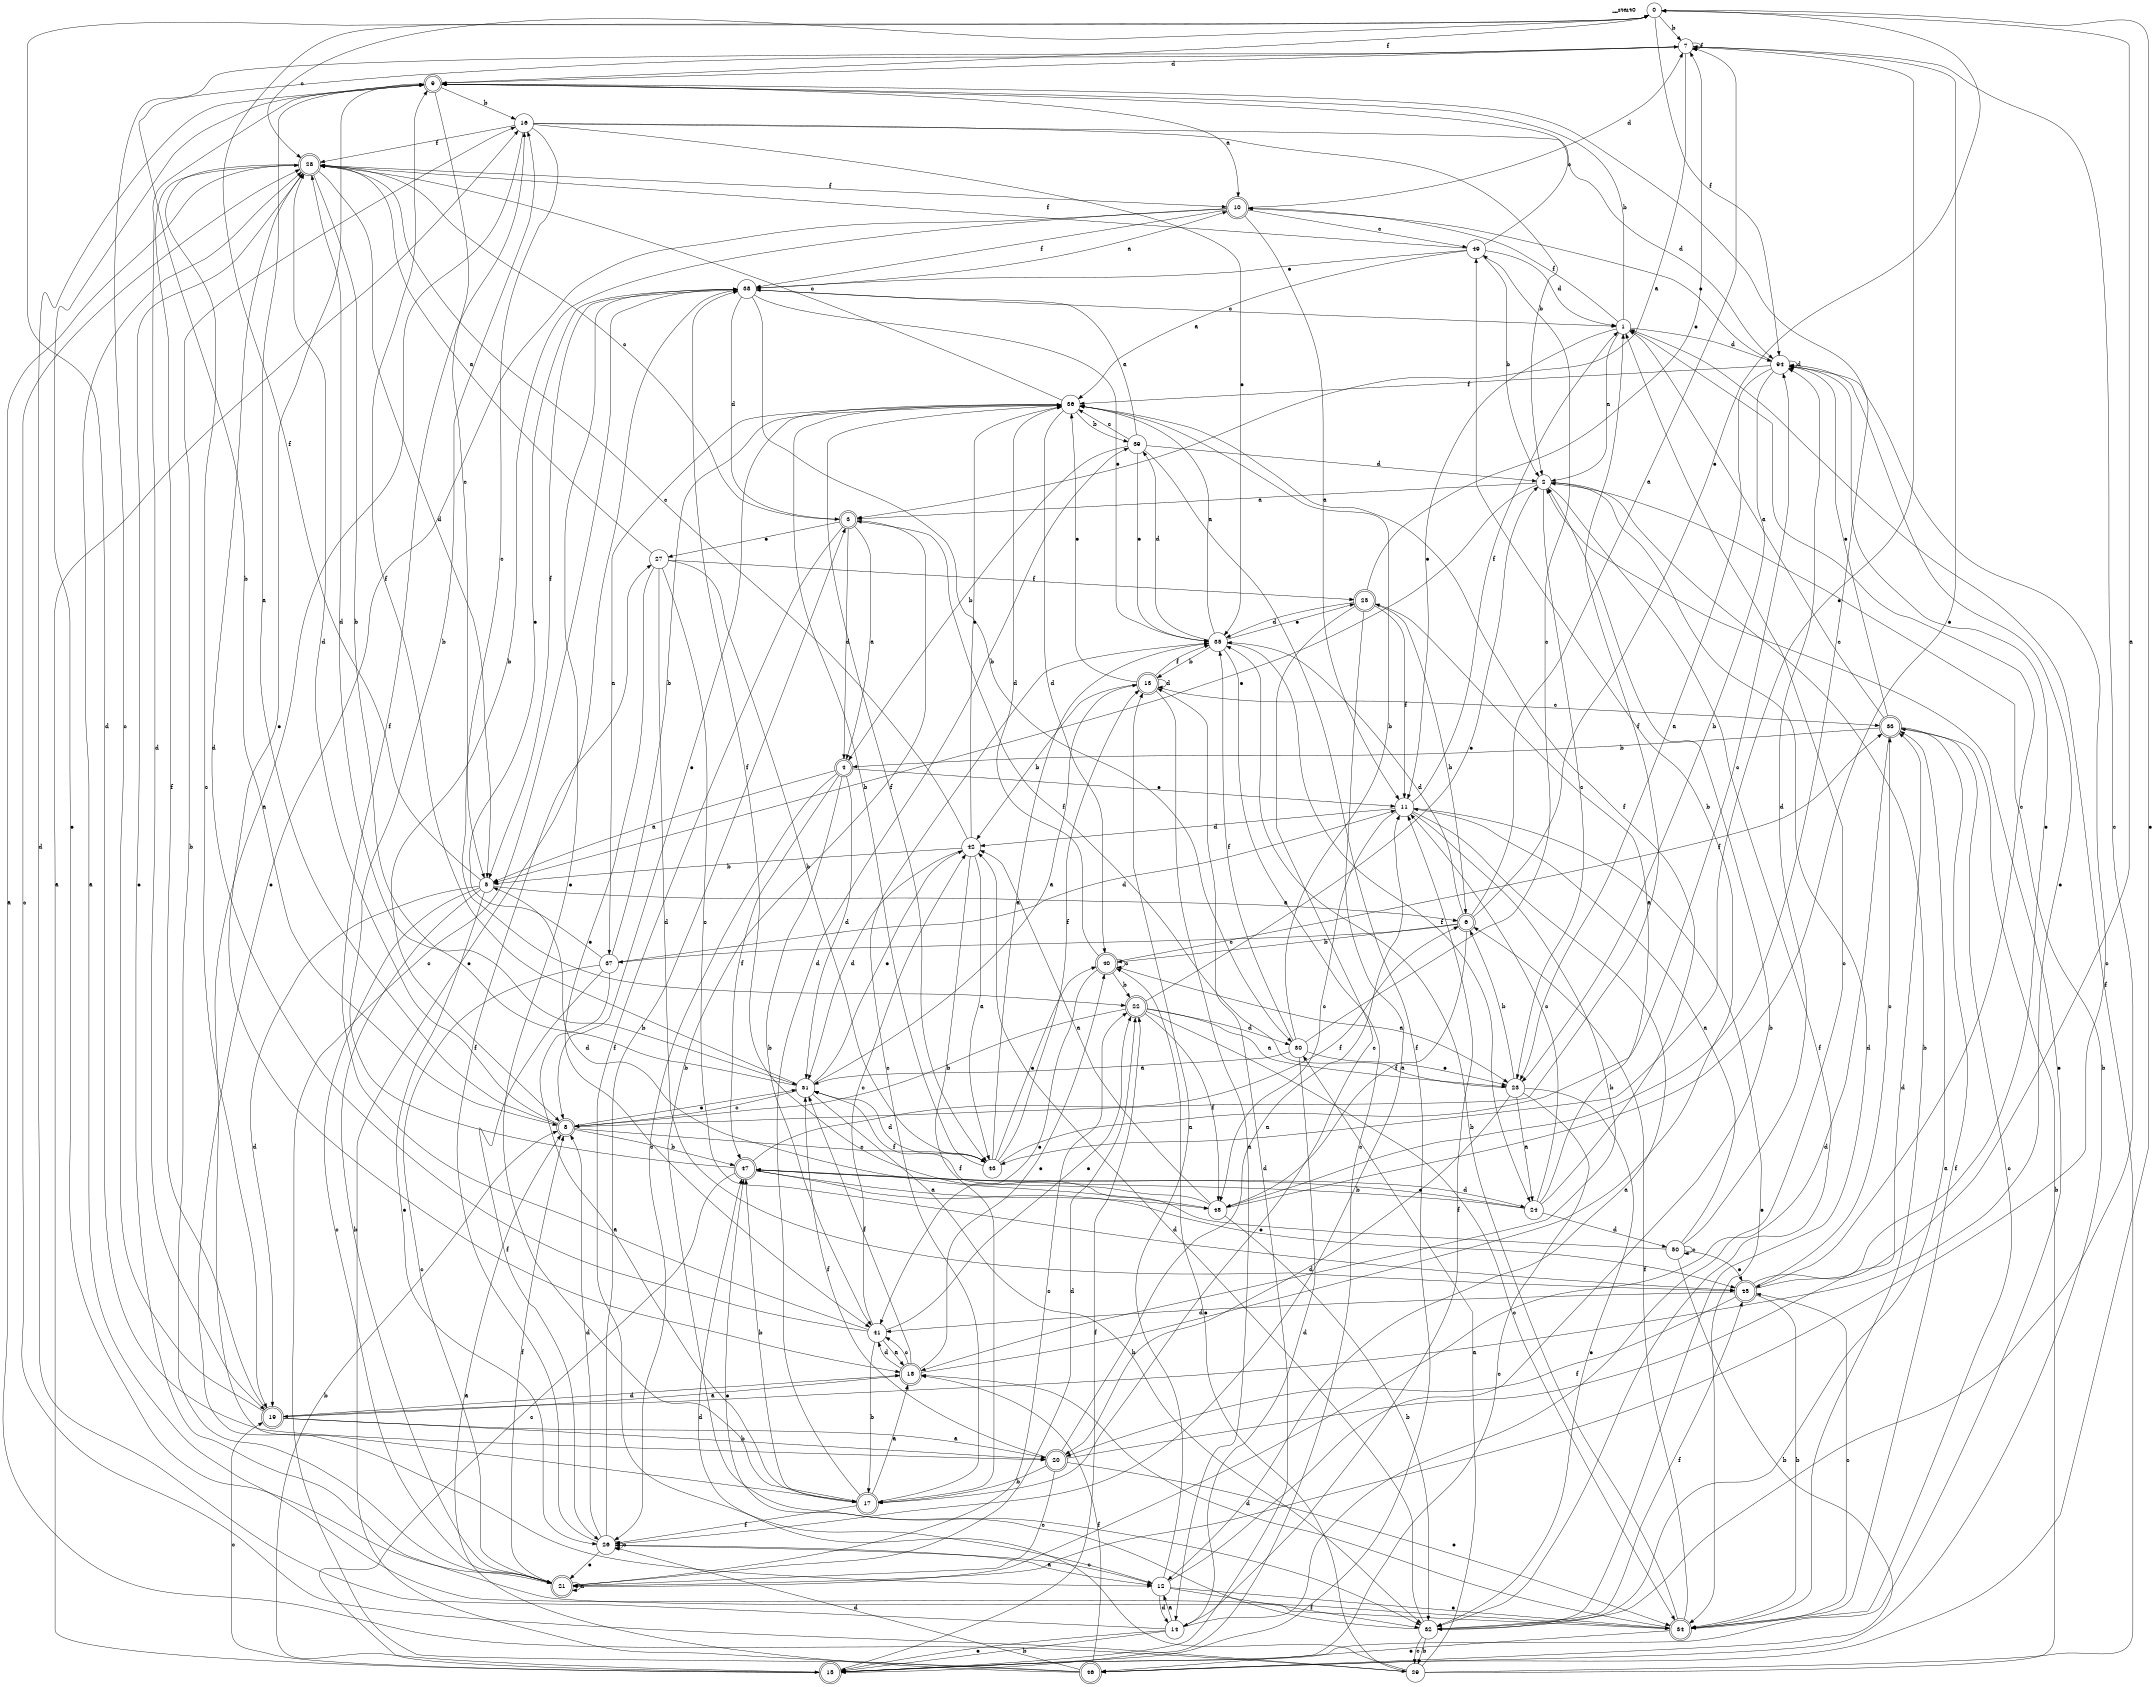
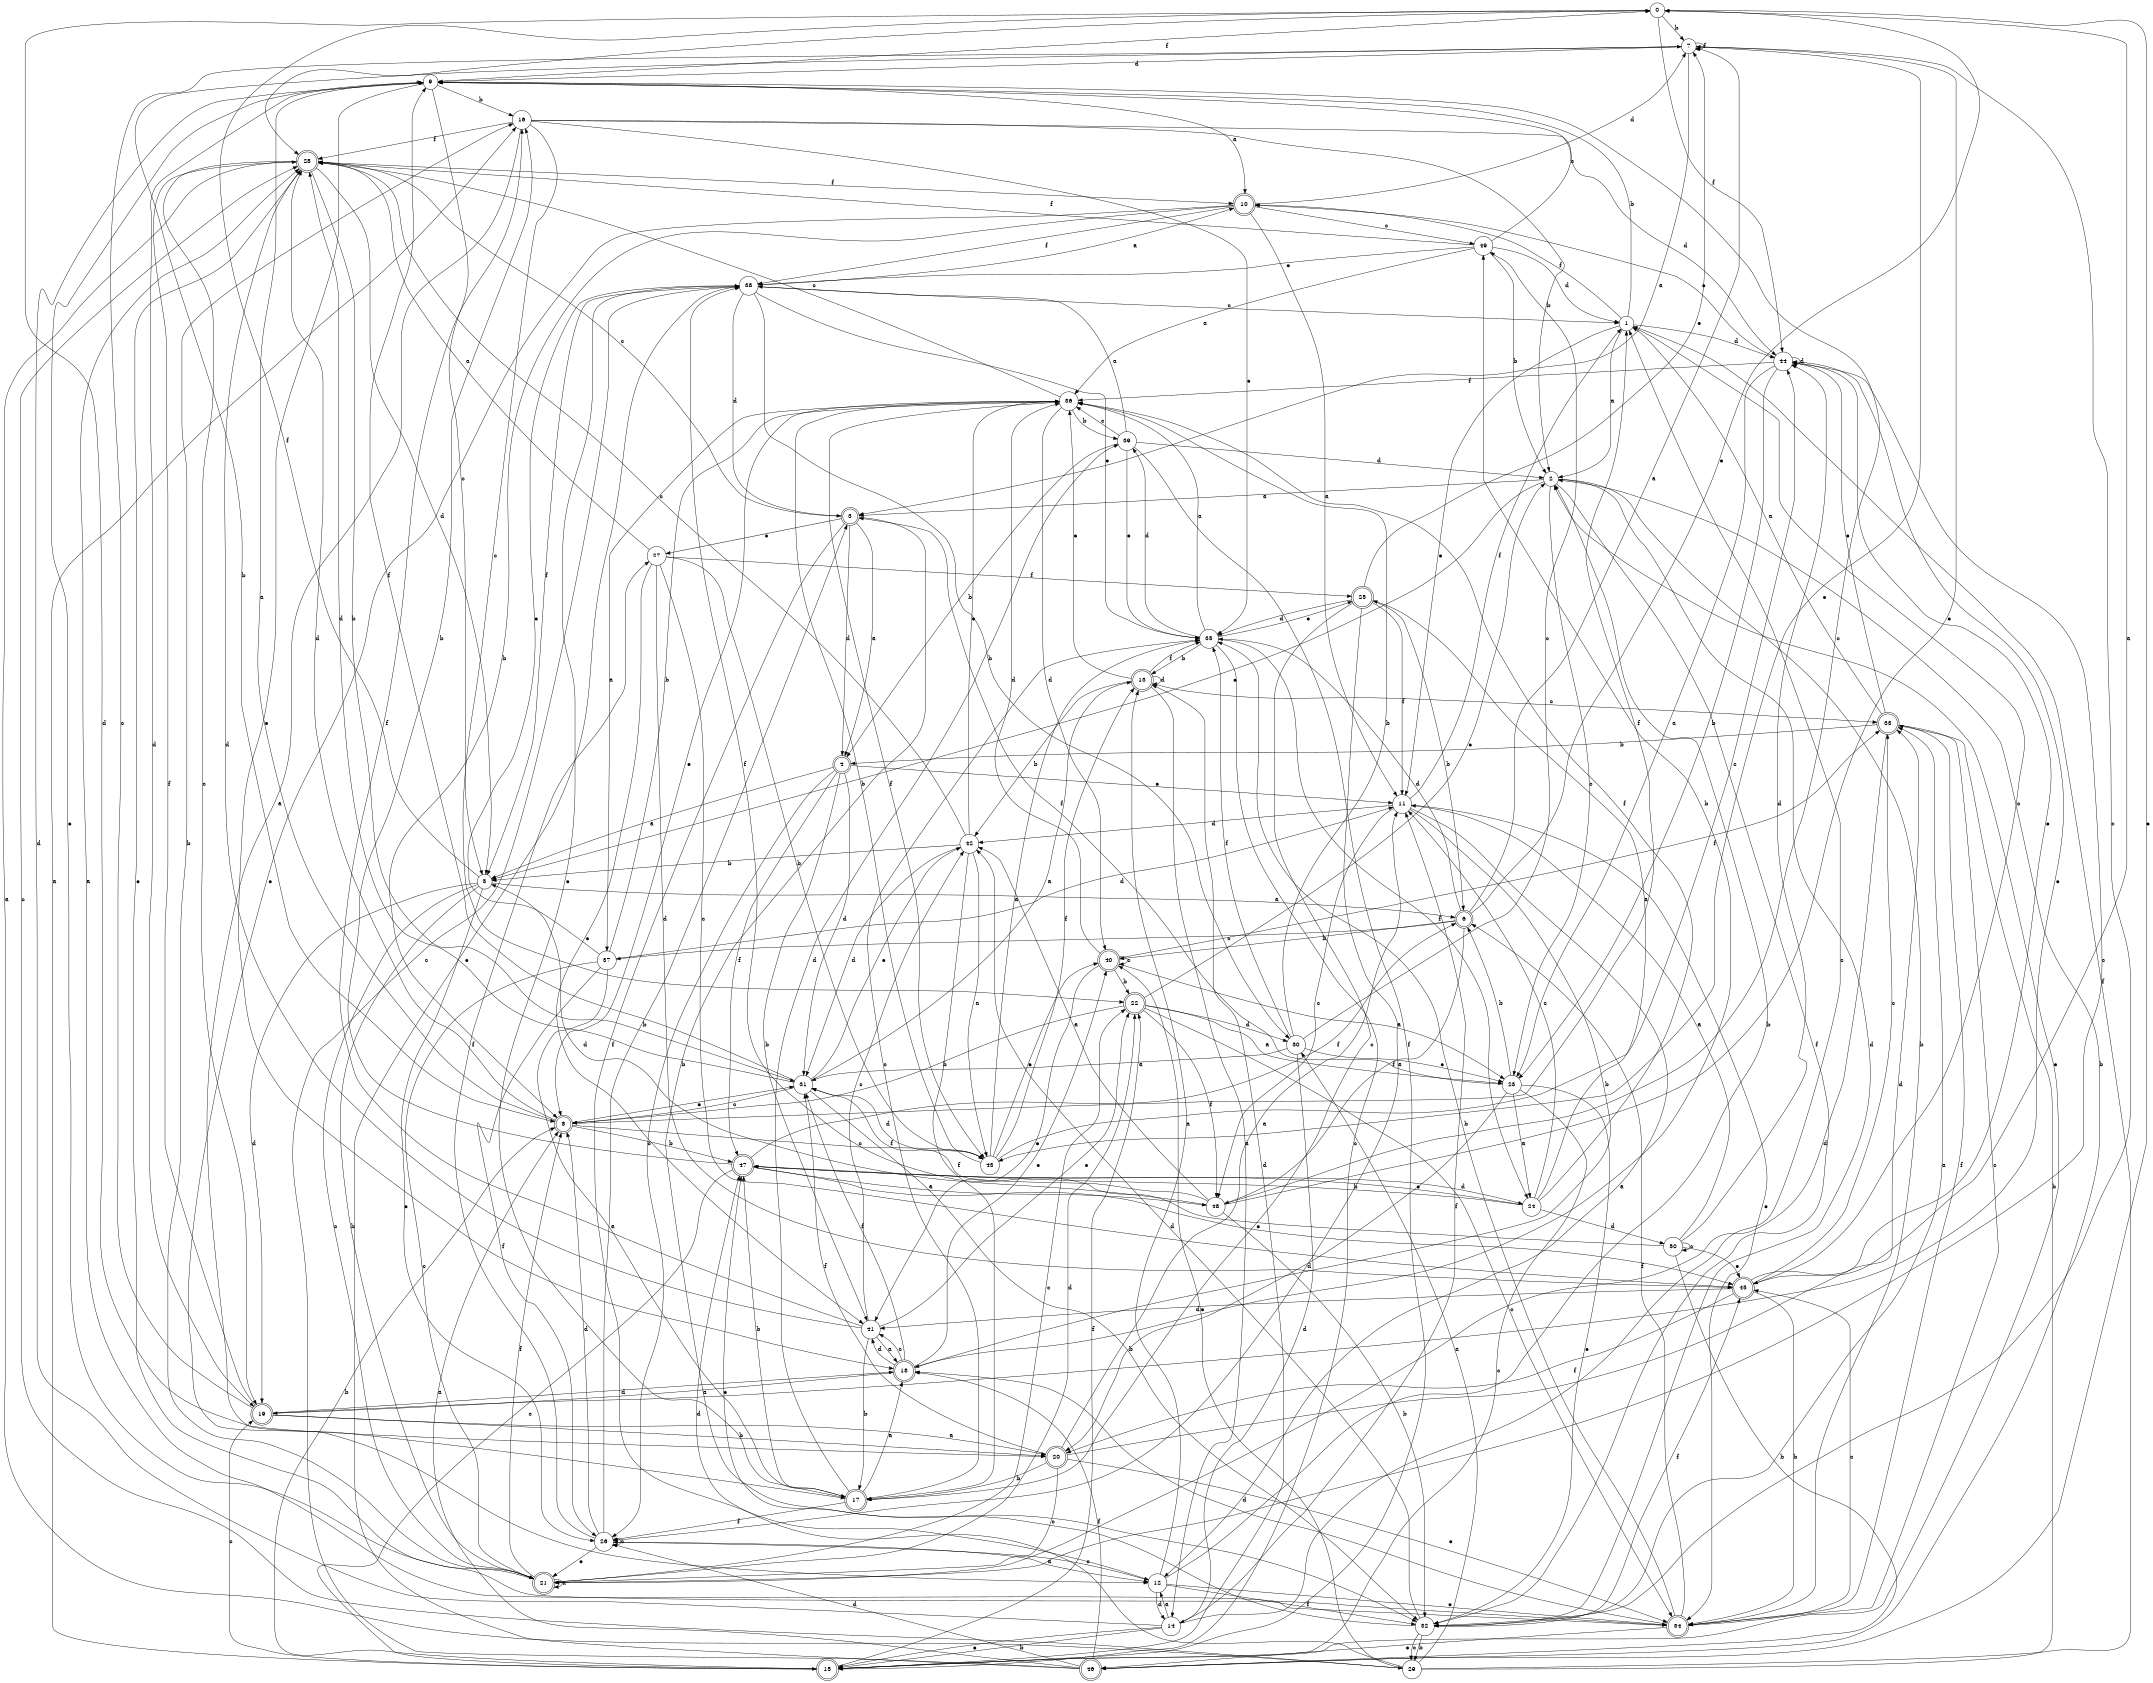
(1624, 10) -> none
(433, 84) -> (431, 82)
(1780, 365) -> (1783, 361)
